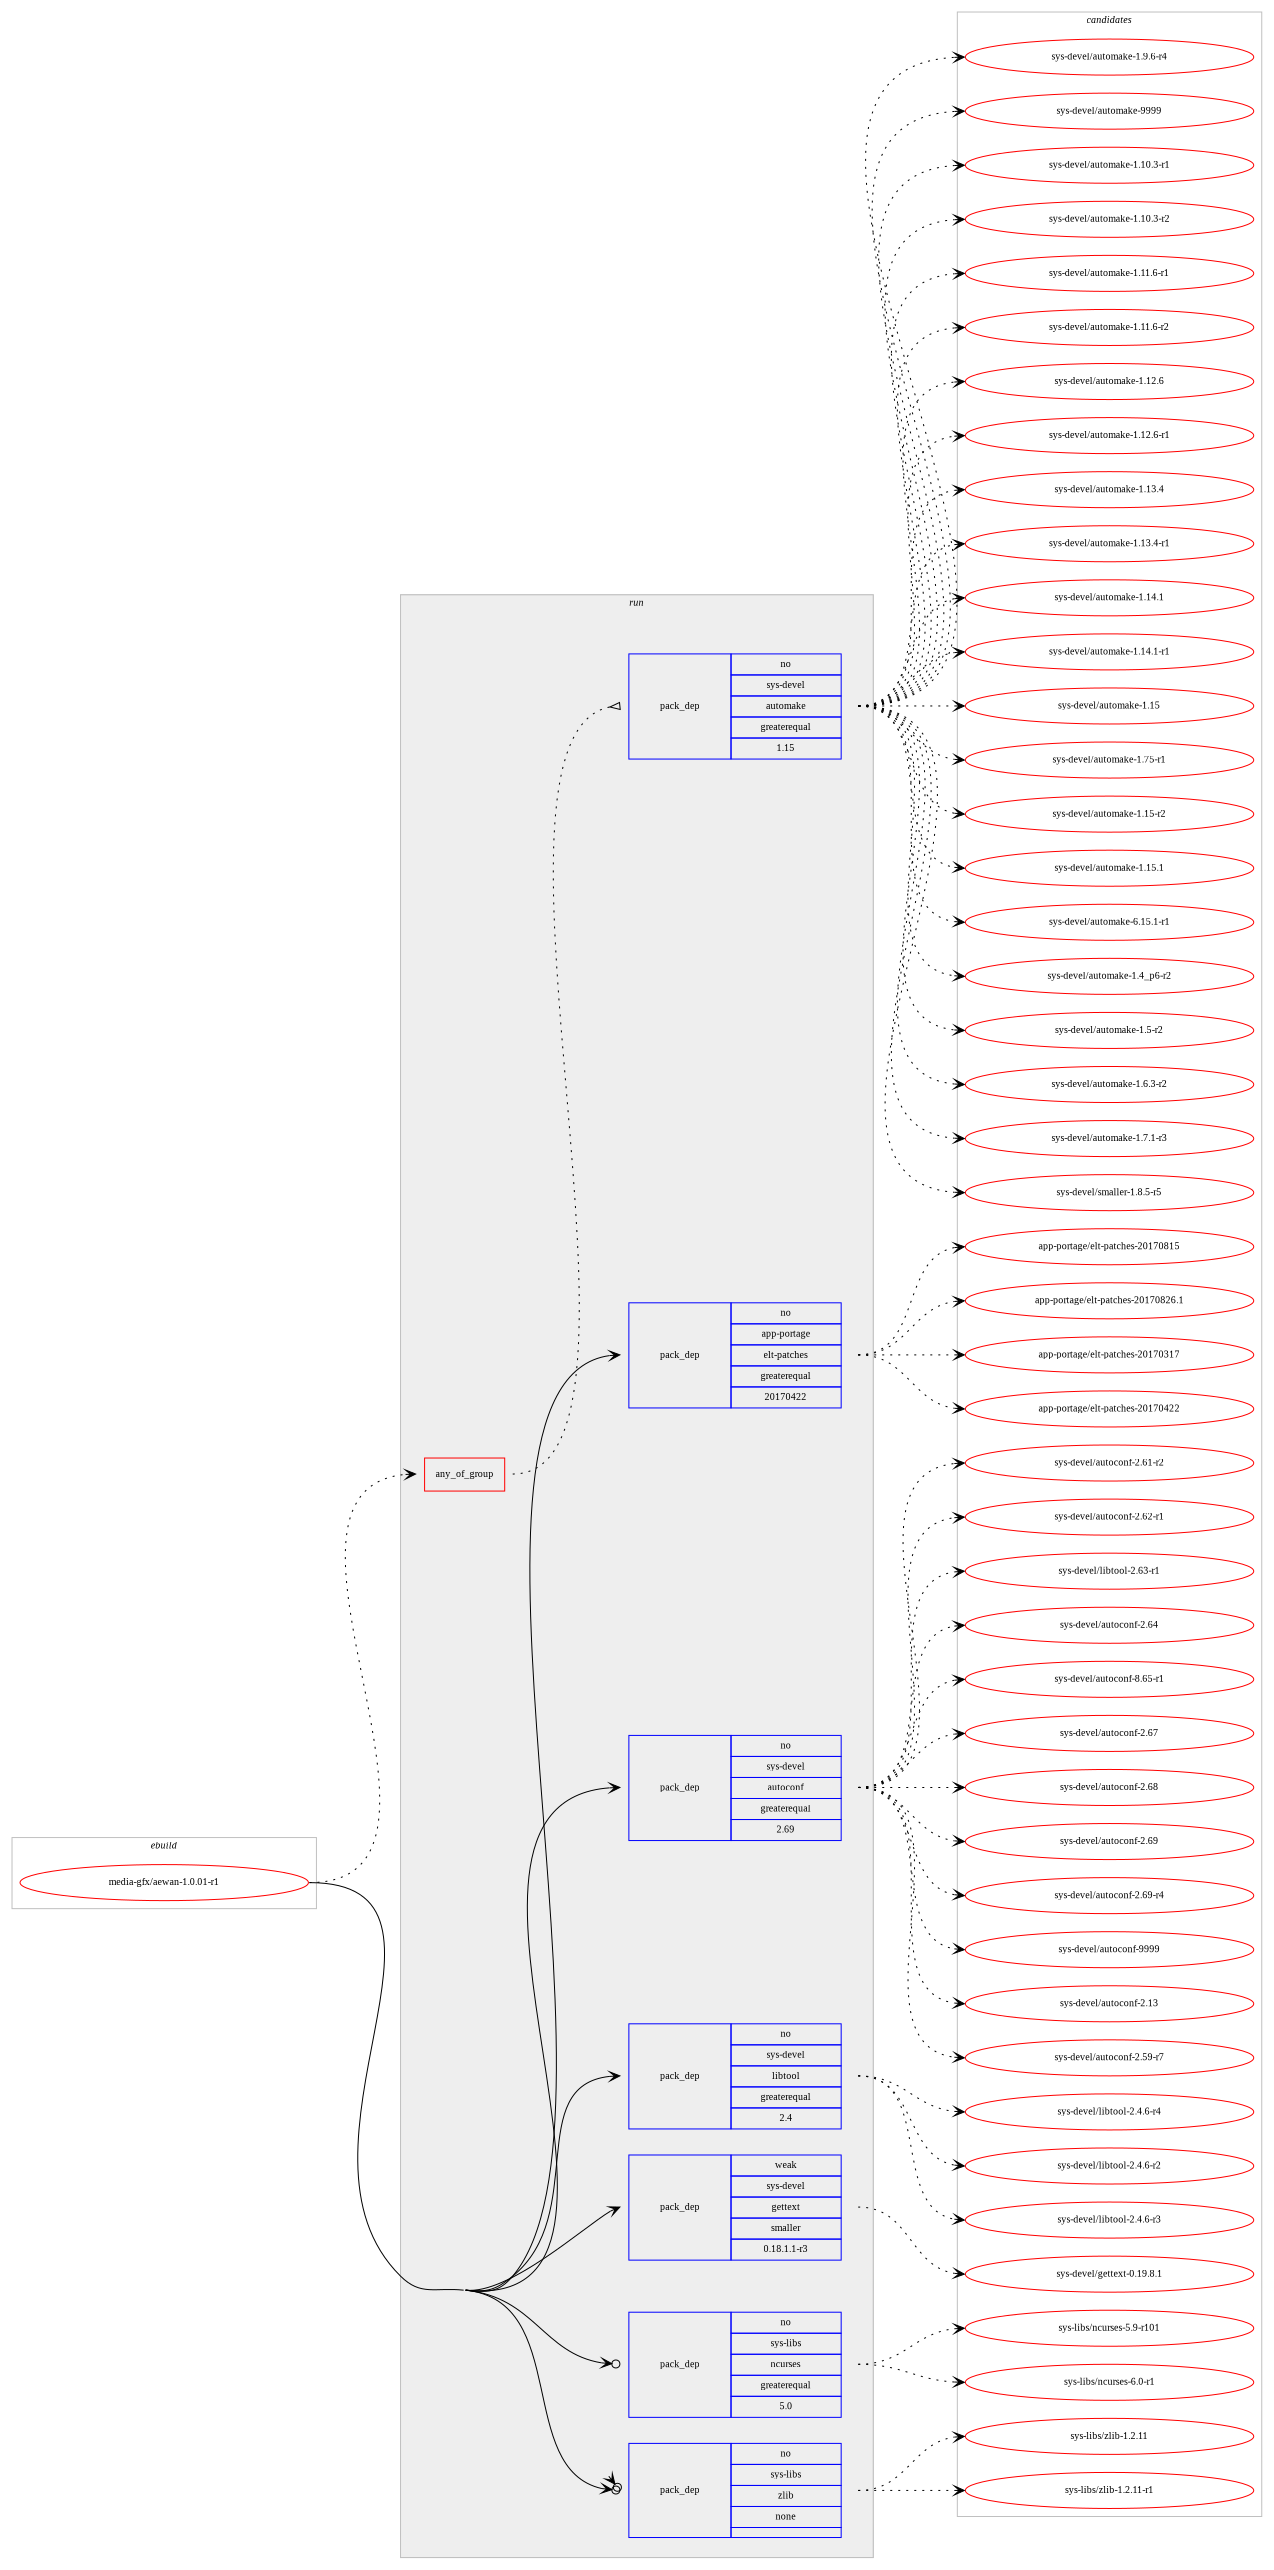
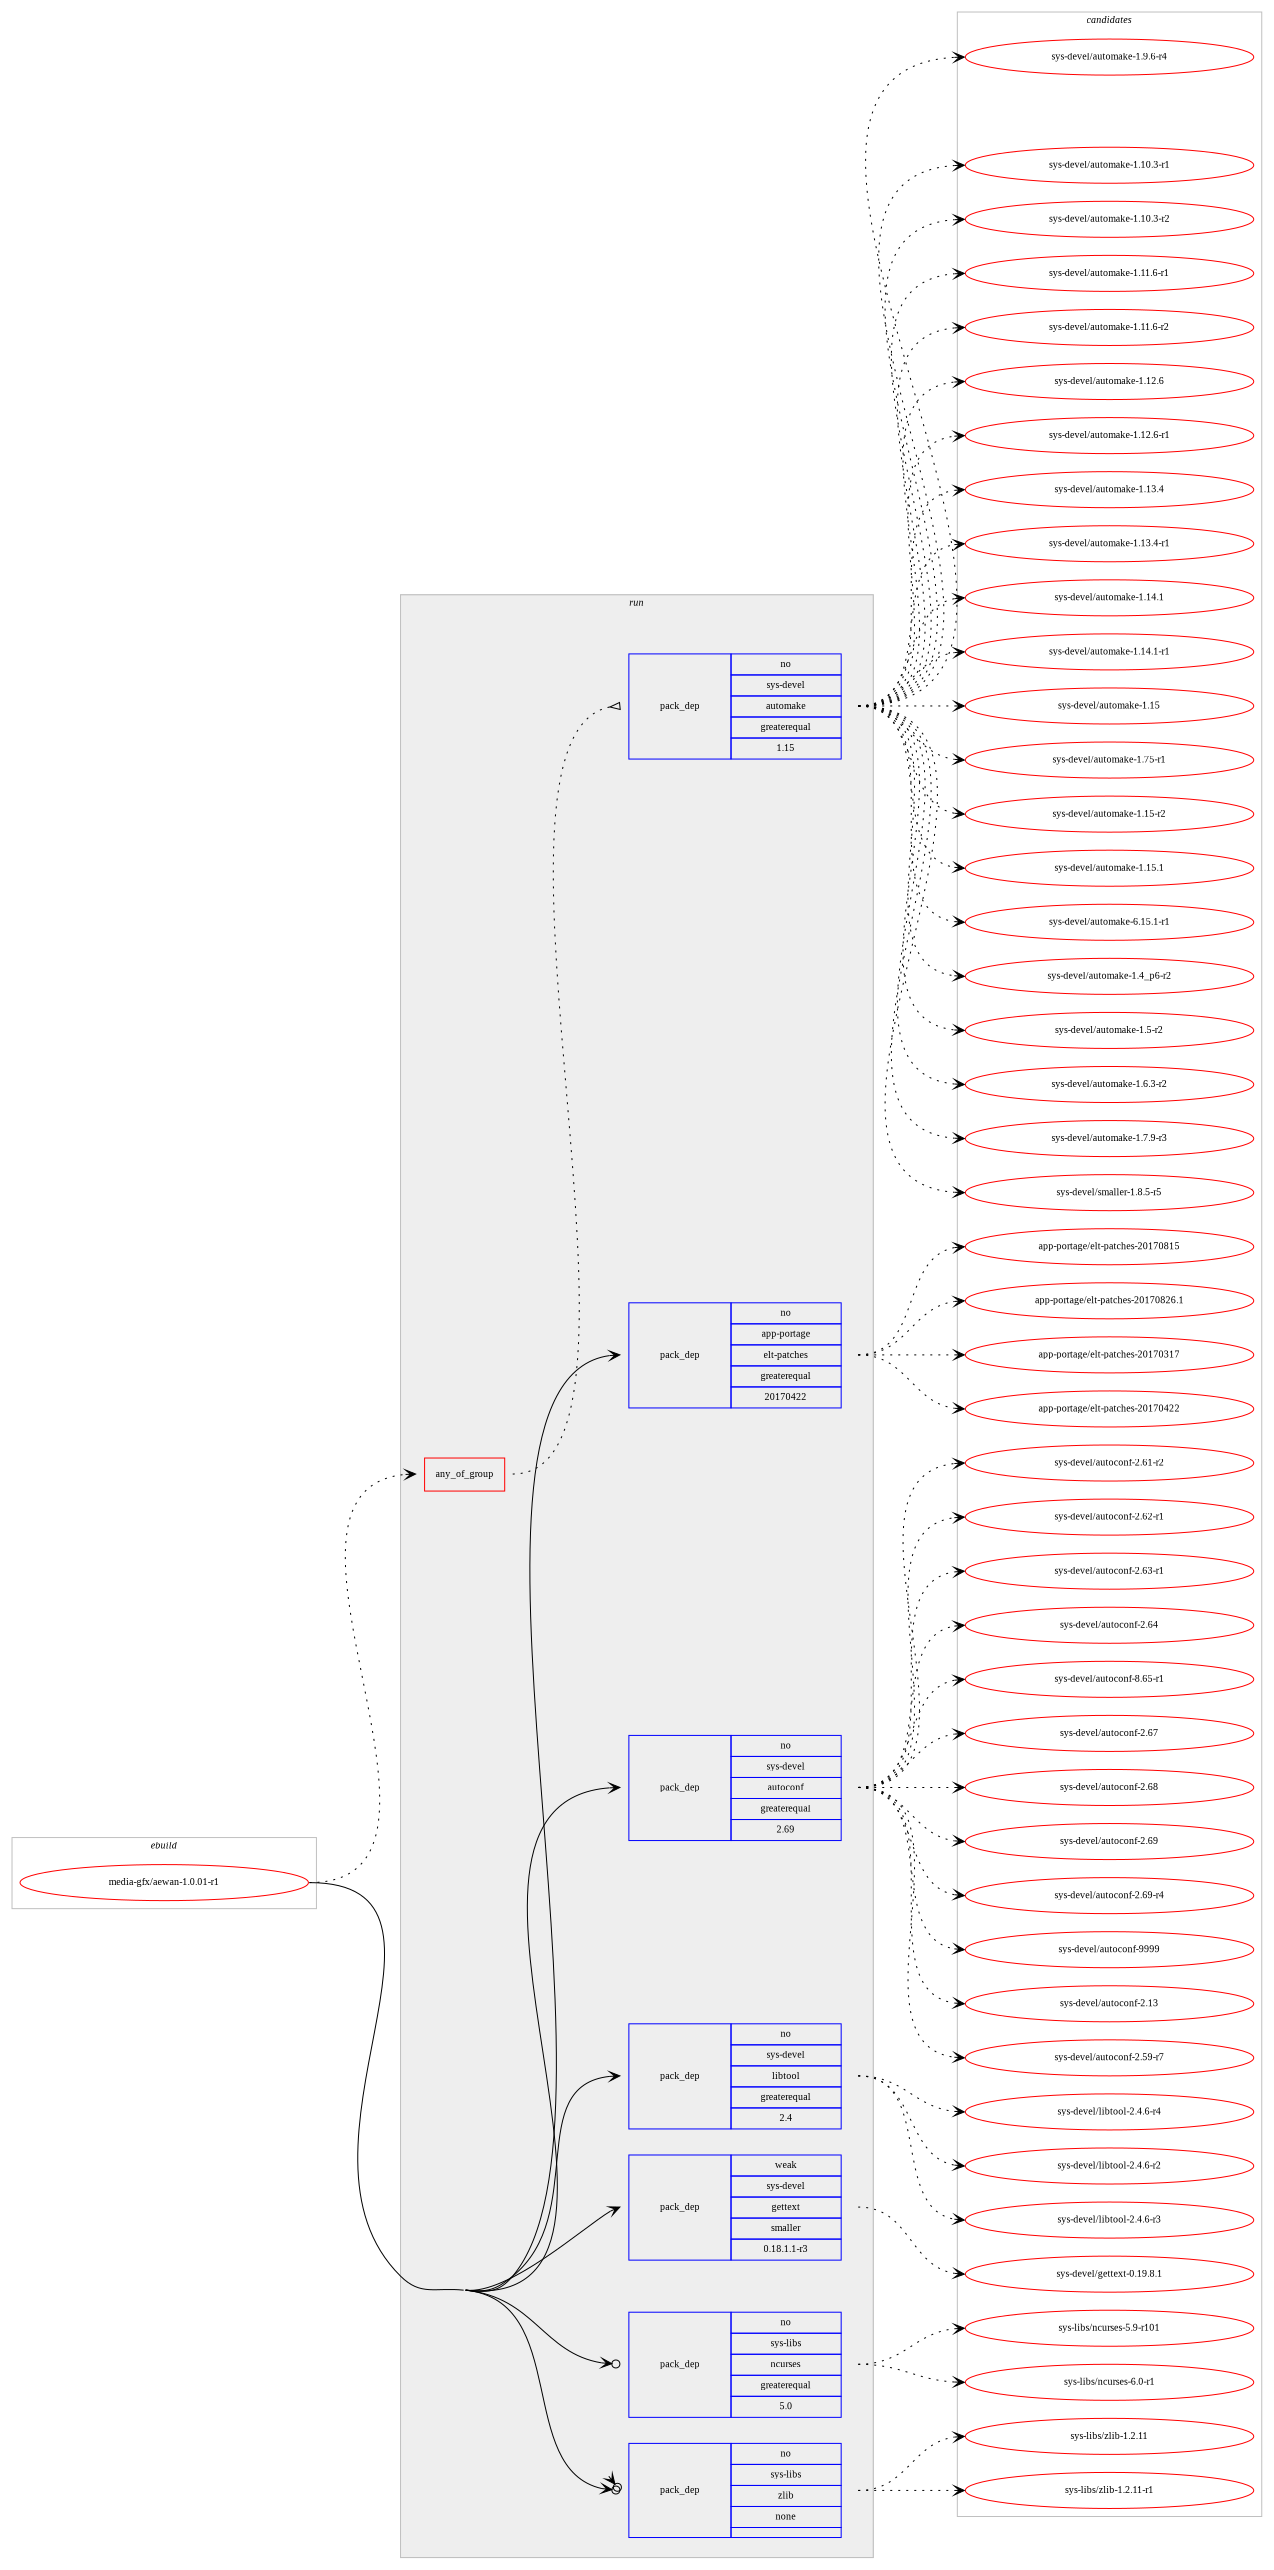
(1110, 111) -> none
(1110, 1139) -> (1110, 1139)
(1110, 1571) -> (1110, 1571)
